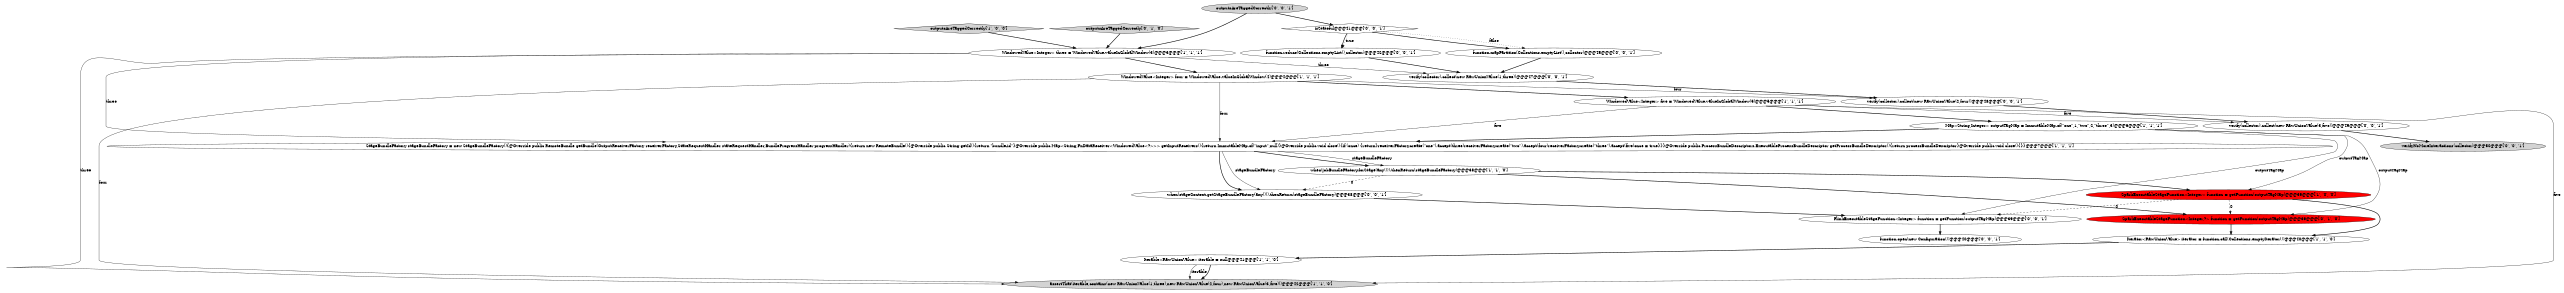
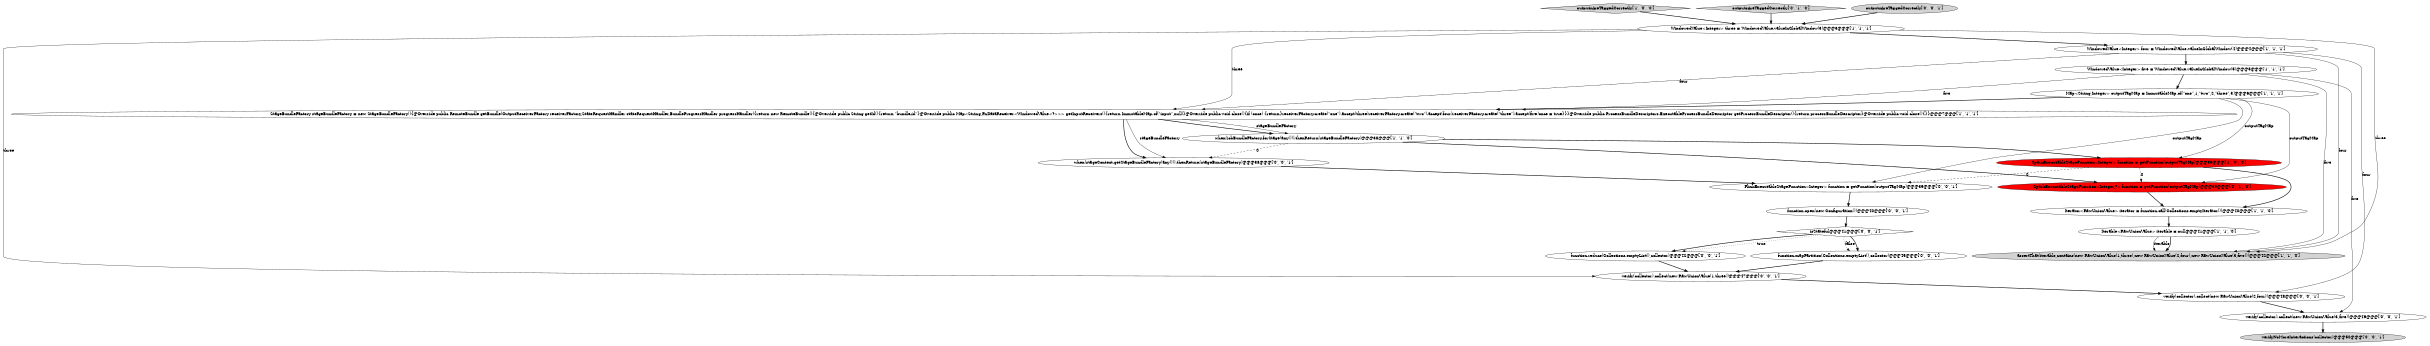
(1303, 19) -> (1846, 220)
